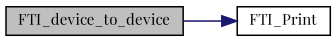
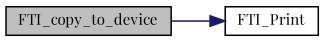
(95, 21) -> (89, 21)
